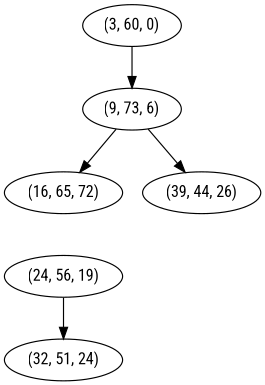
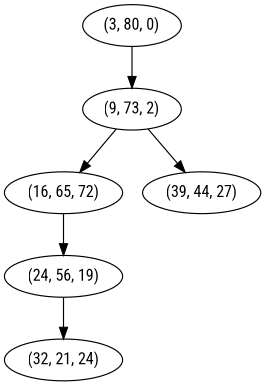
(132, 26) -> (132, 26)
(132, 109) -> (132, 109)
(202, 193) -> (202, 193)
none -> (64, 229)
(64, 360) -> (64, 360)
